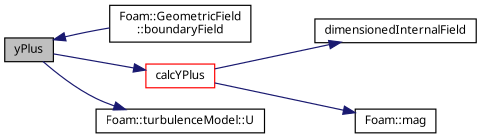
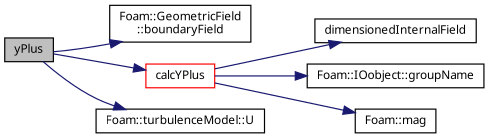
(87, 32) -> (82, 48)
none -> (396, 76)
